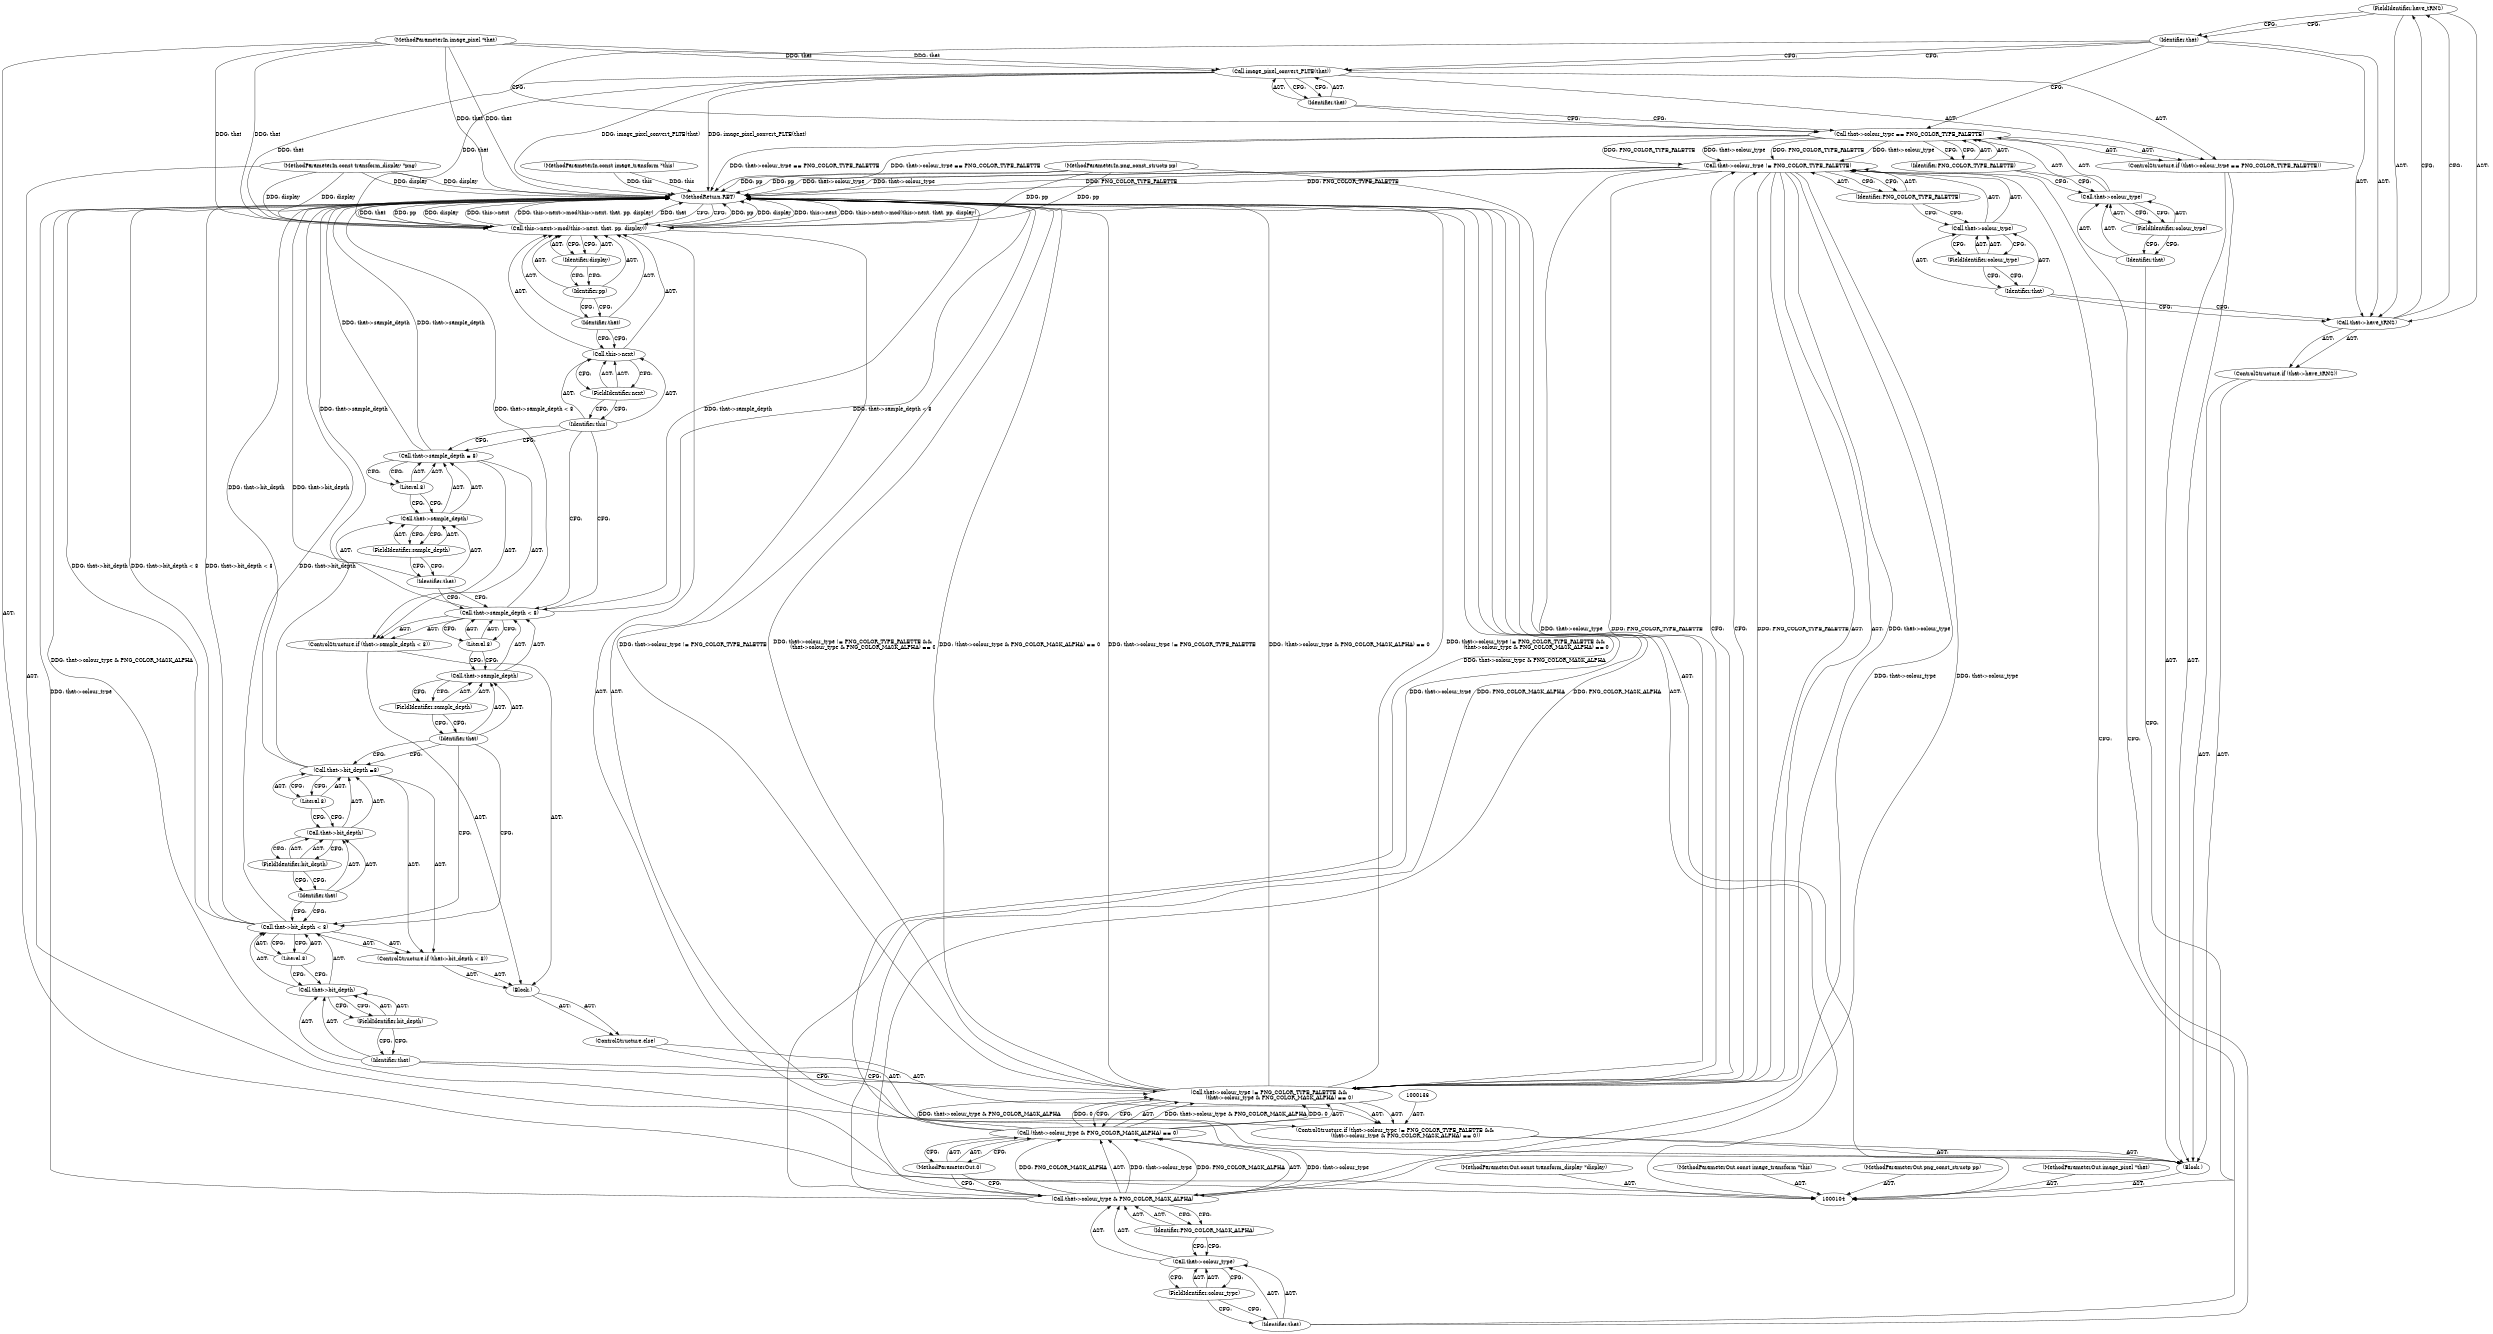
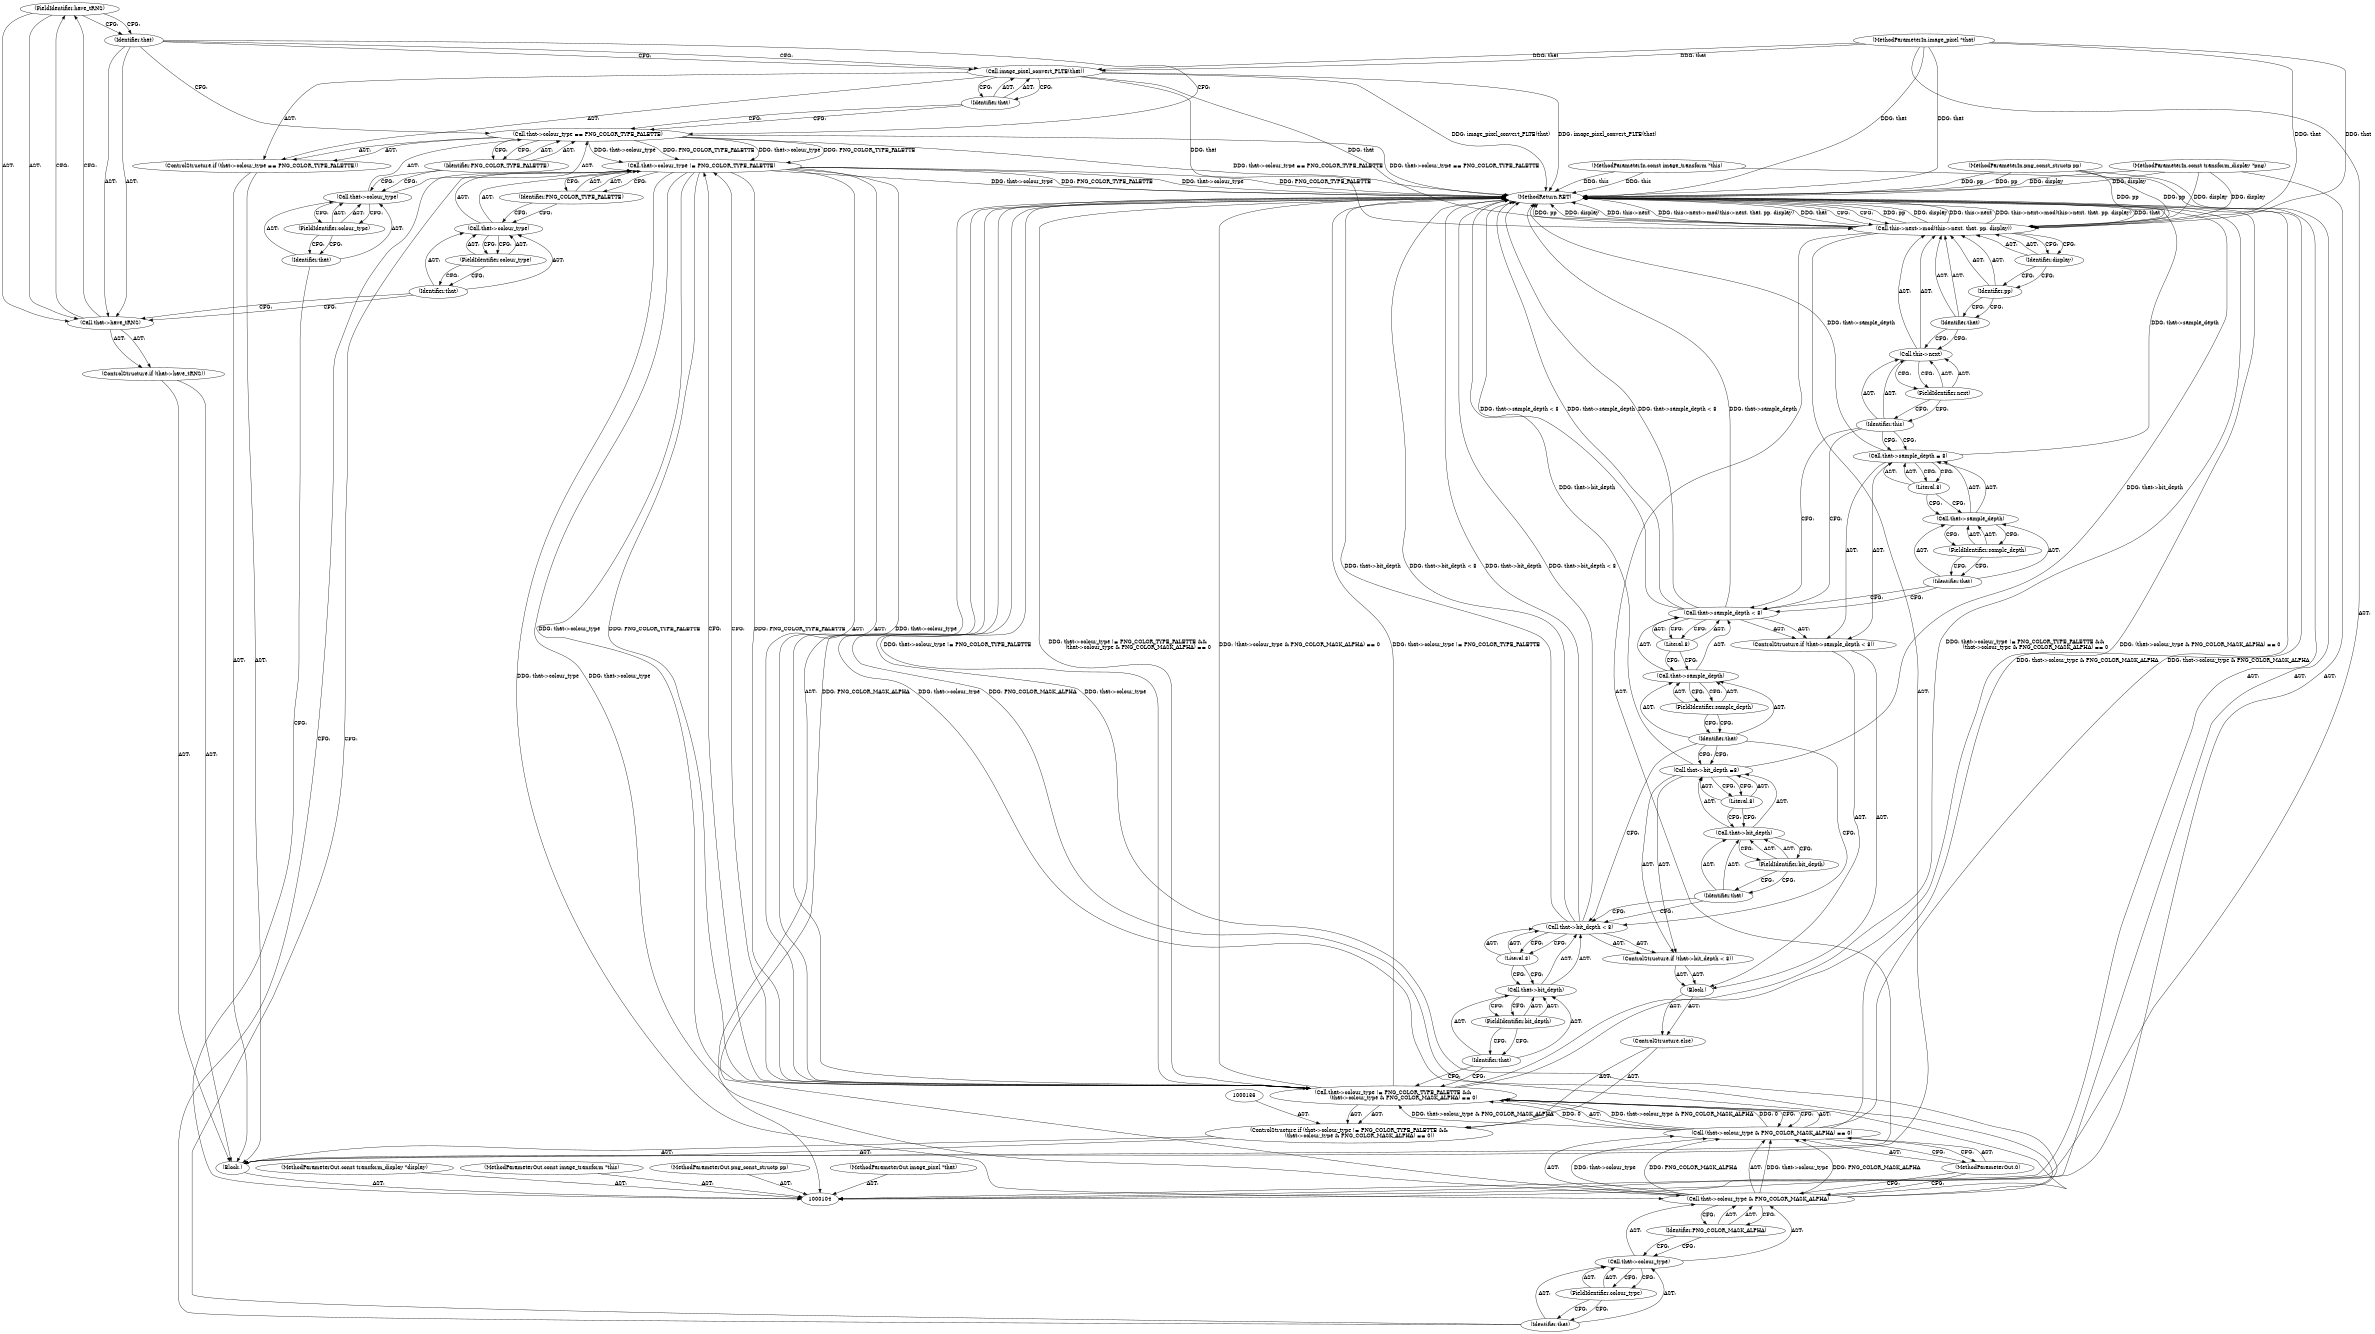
none -> (2112, 964)
